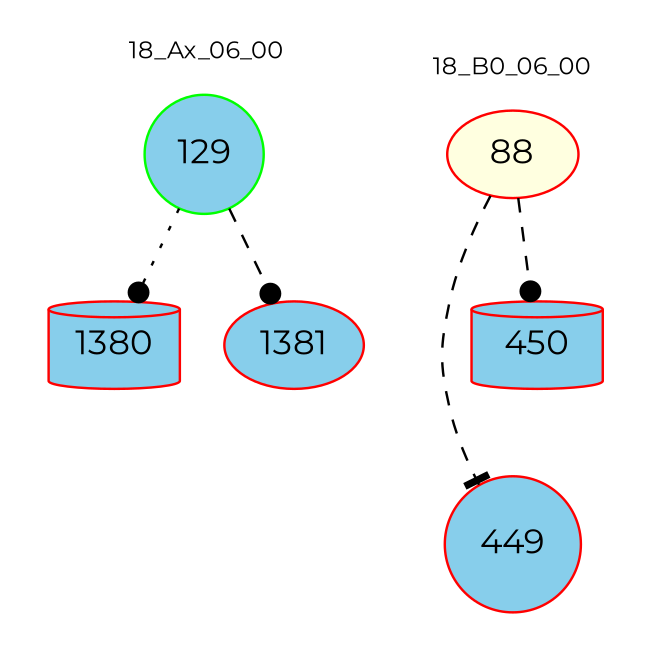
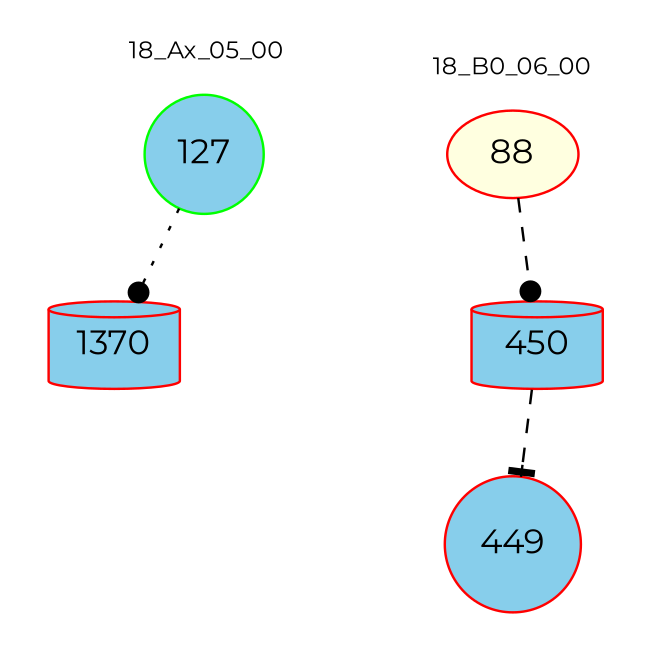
(207, 52) -> (207, 52)
(204, 154) -> (204, 154)
(444, 333) -> (527, 427)
(114, 345) -> (114, 345)
(294, 345) -> none
